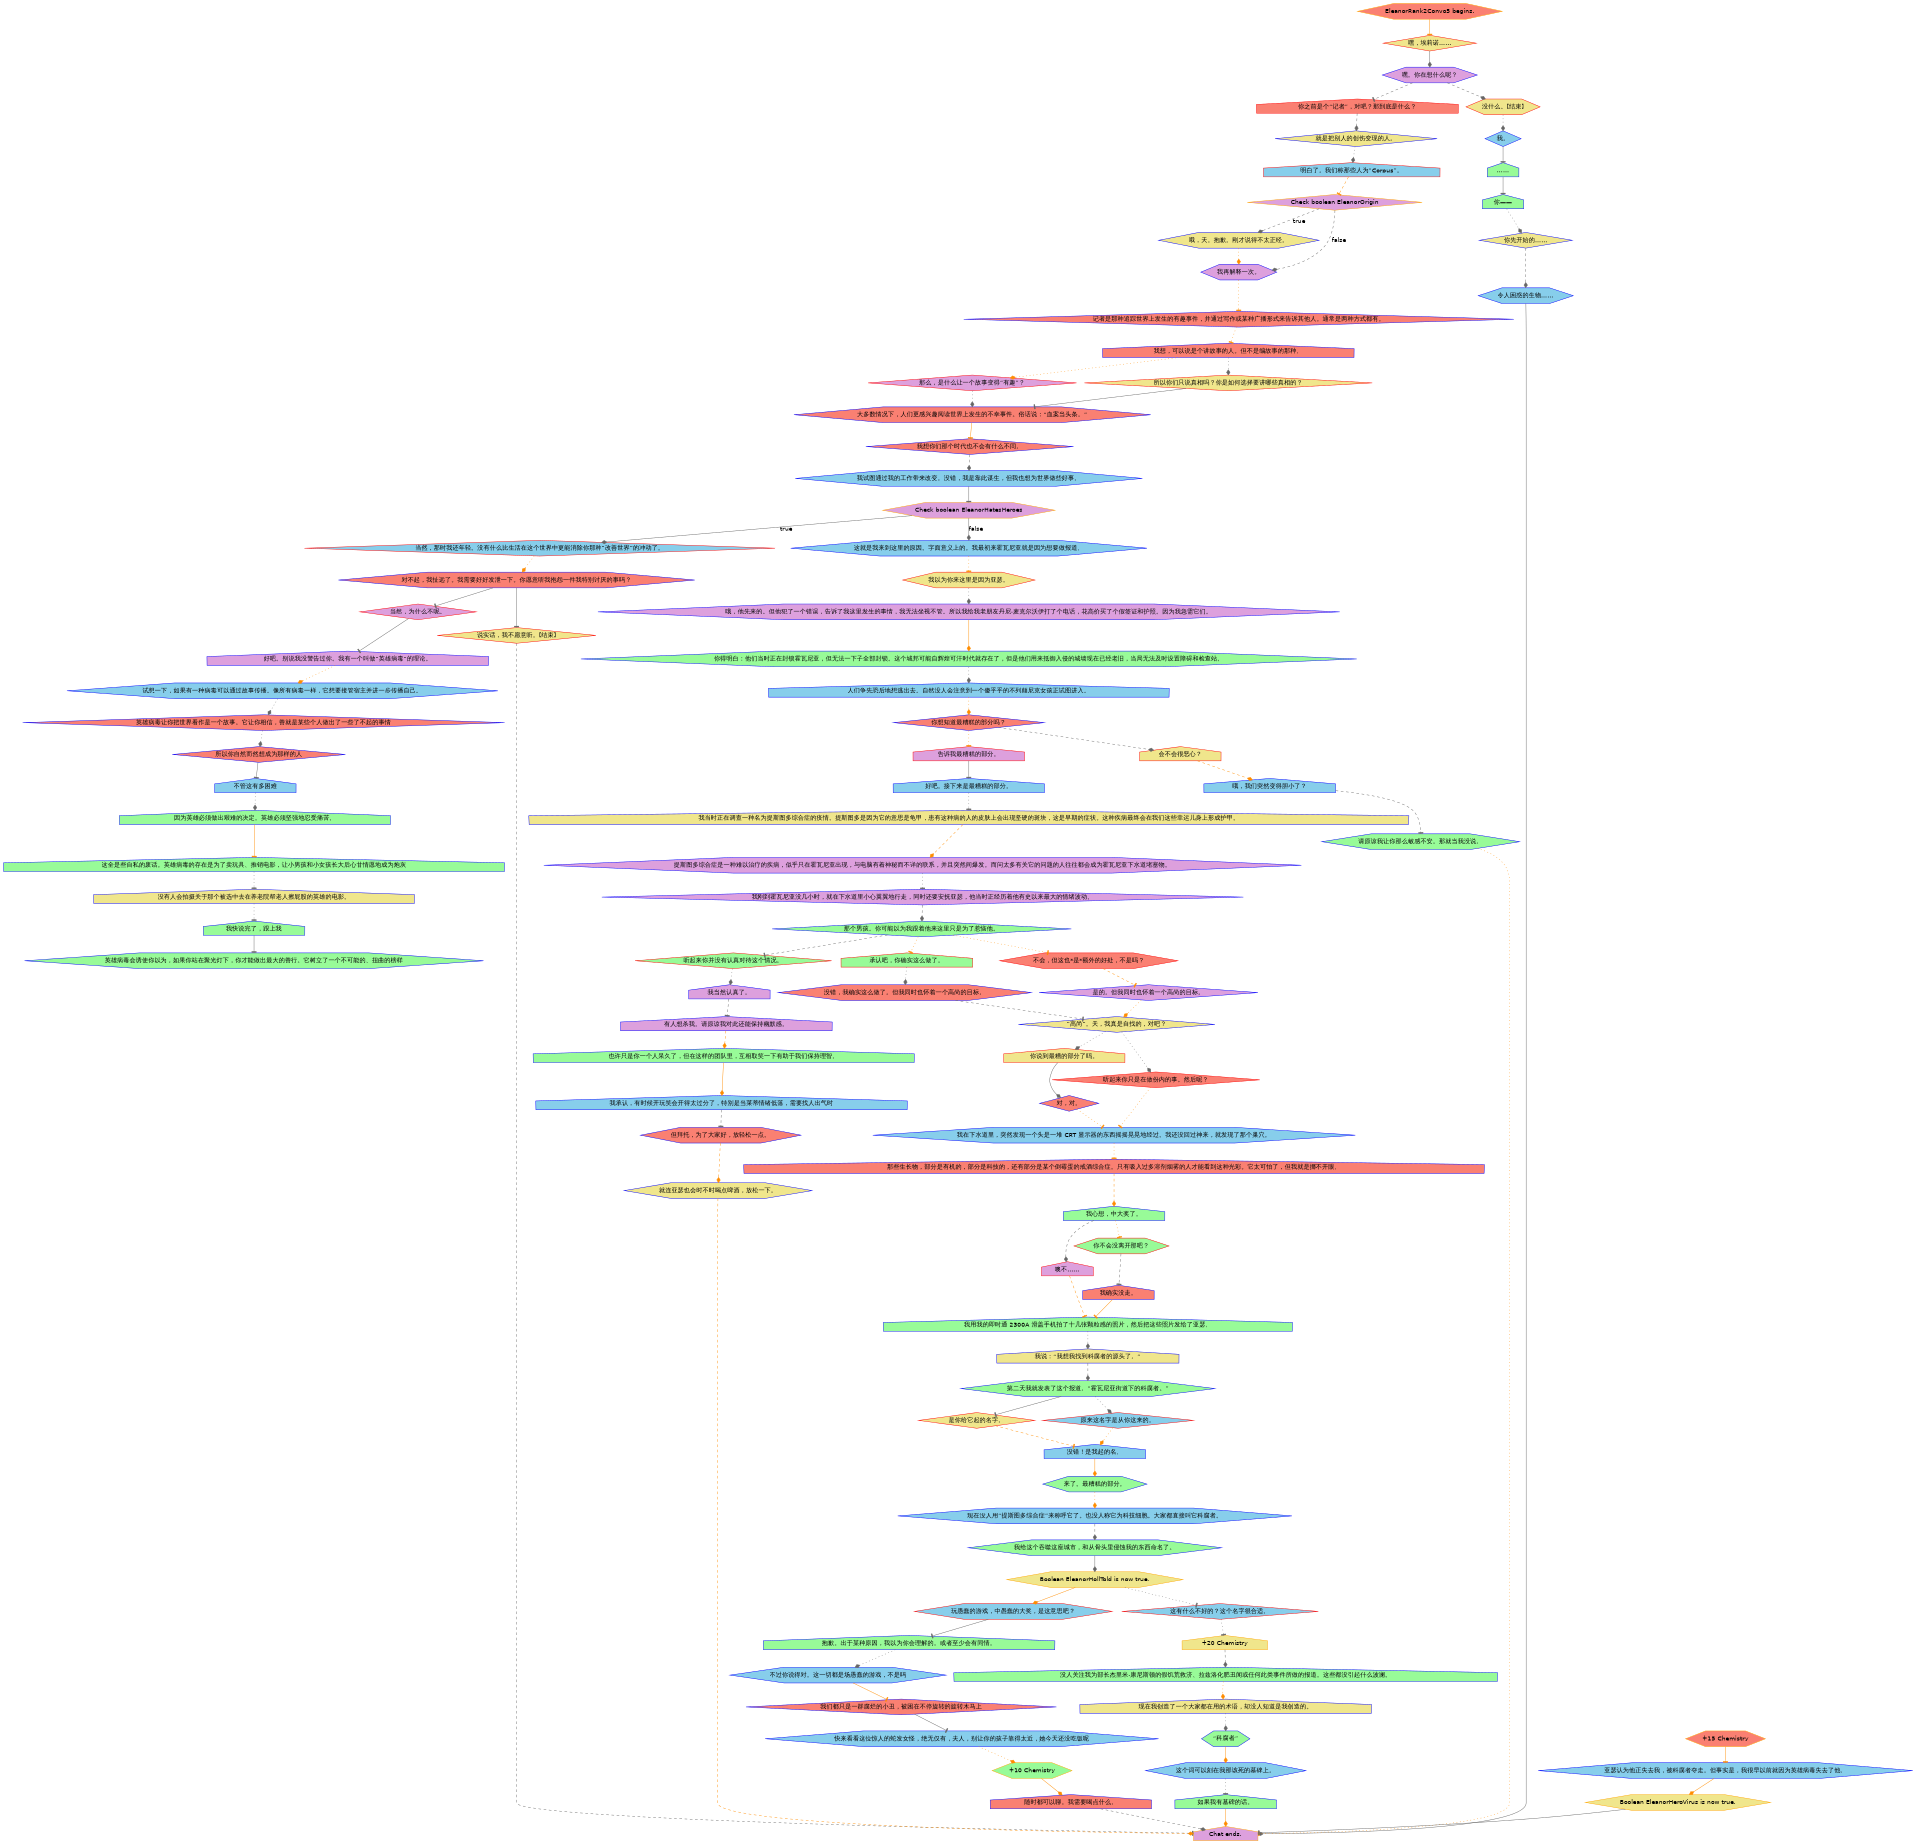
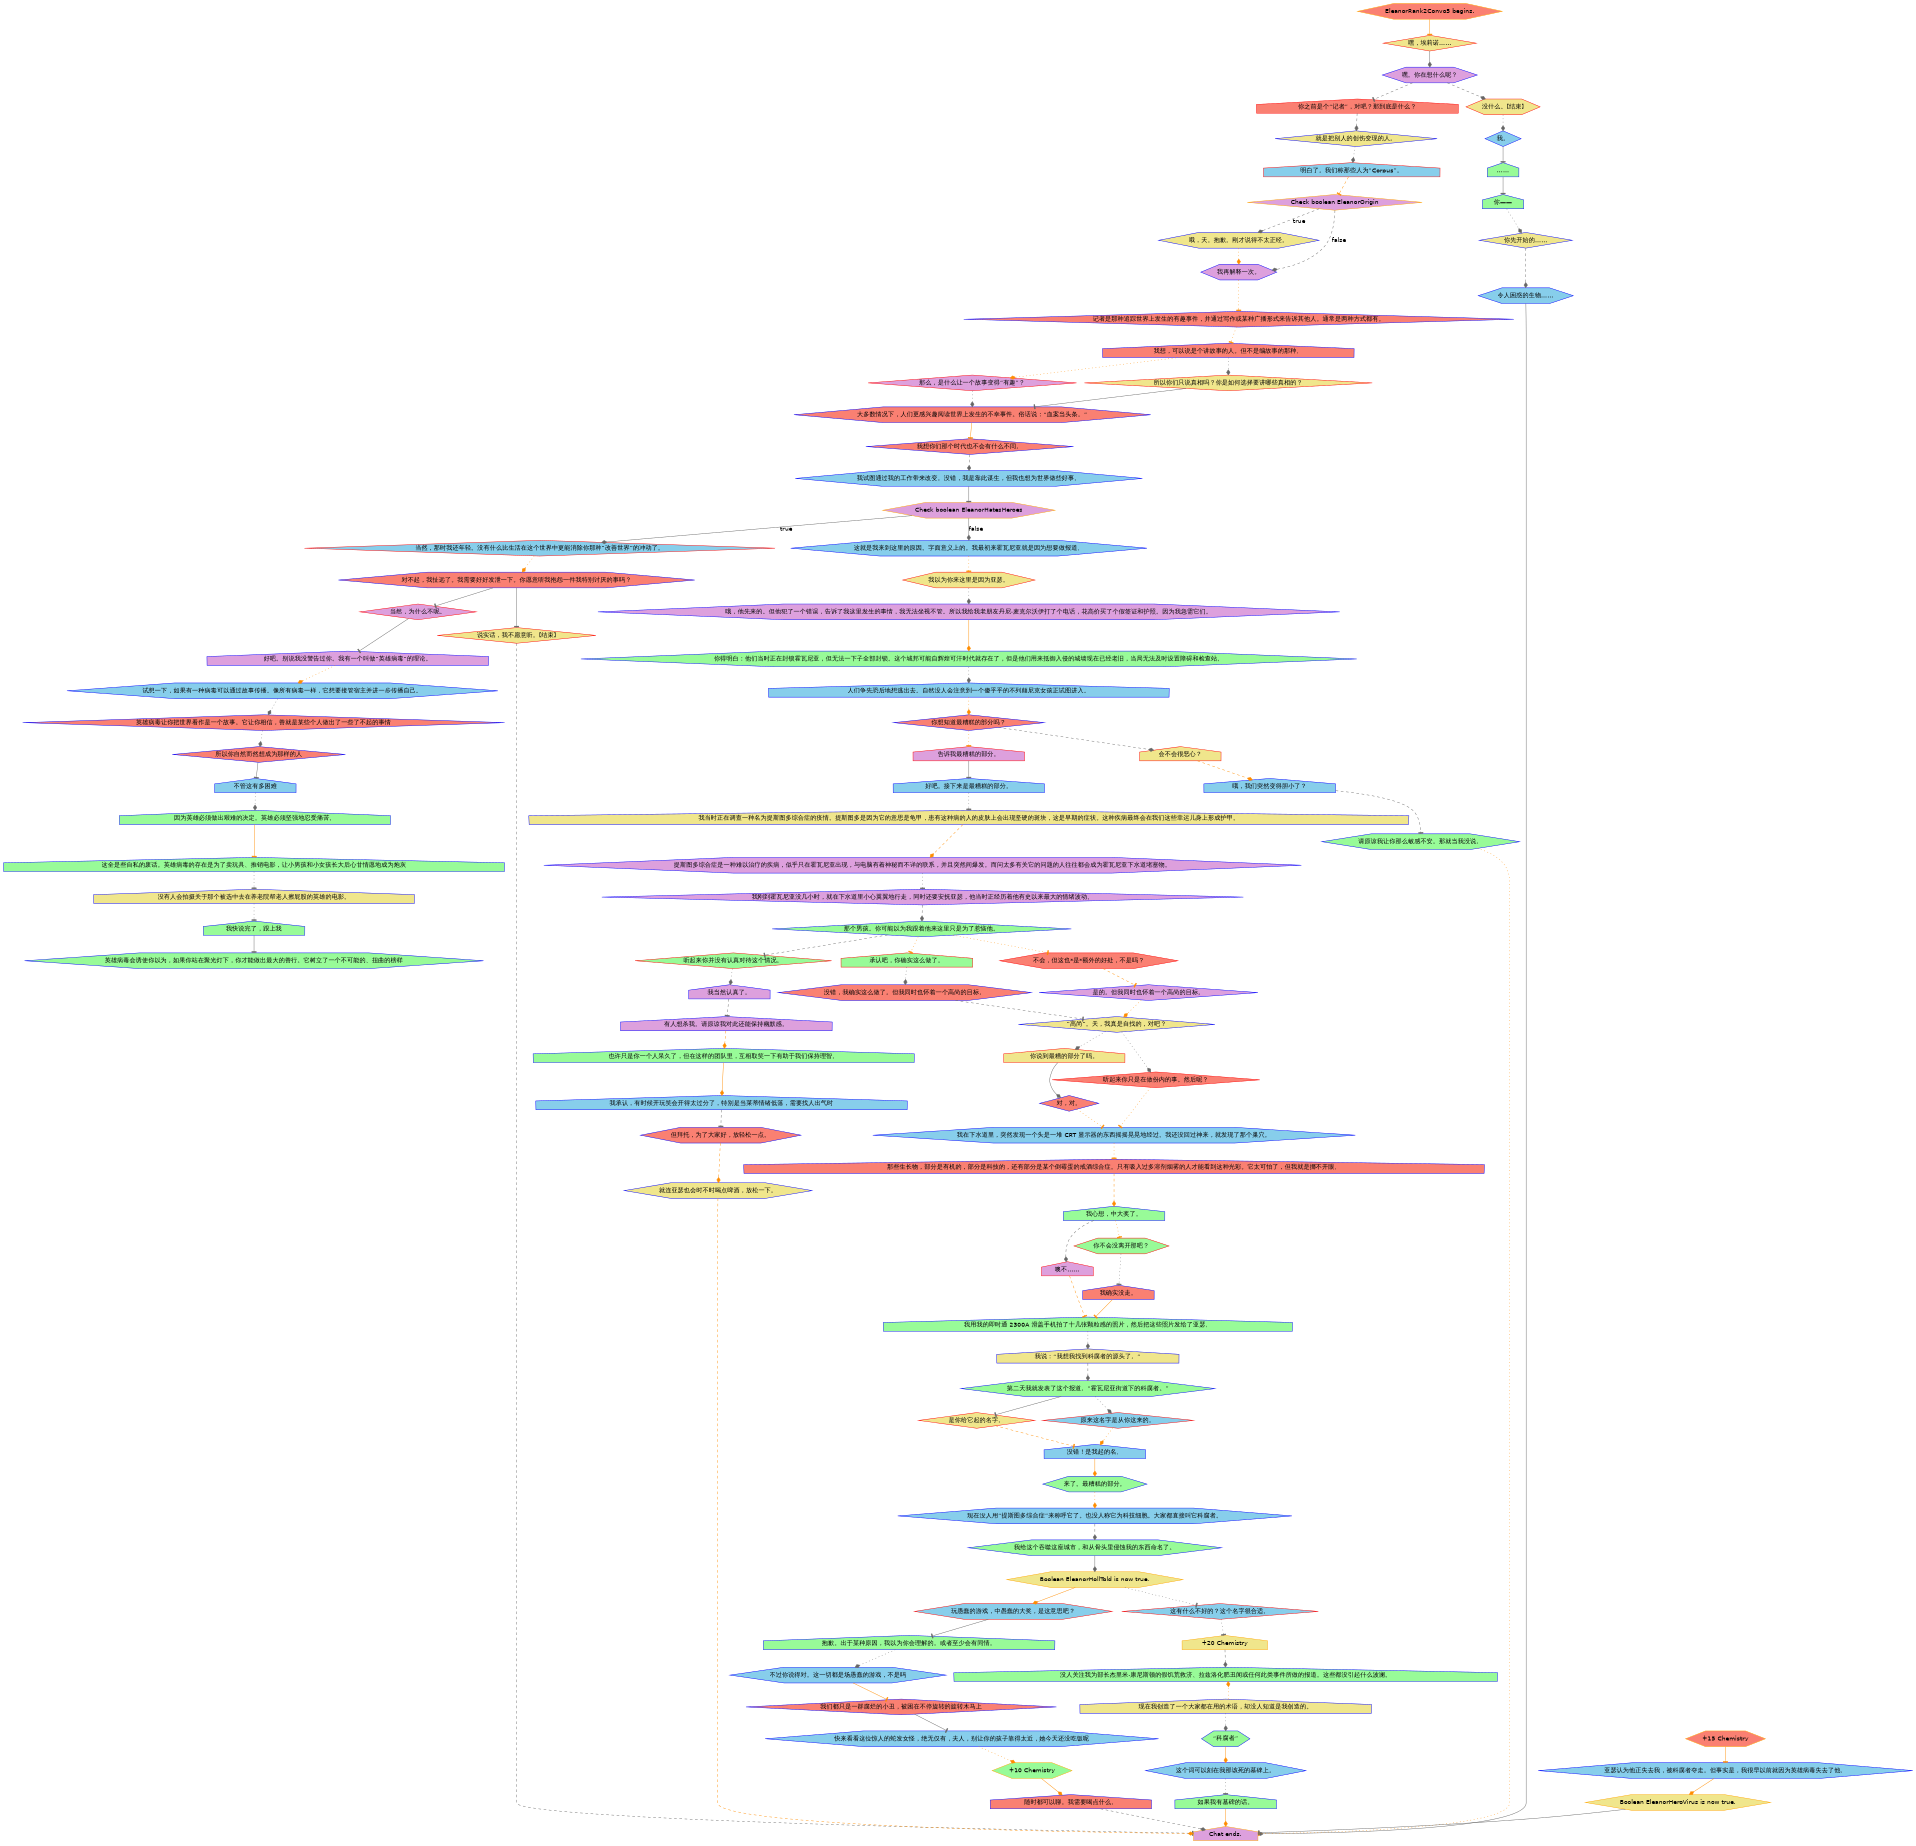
(1120, 1268) -> (1120, 1268)
(1223, 1688) -> (1229, 1693)
